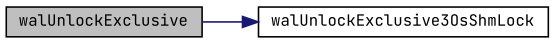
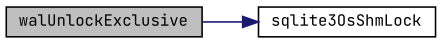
(403, 22) -> (347, 22)
